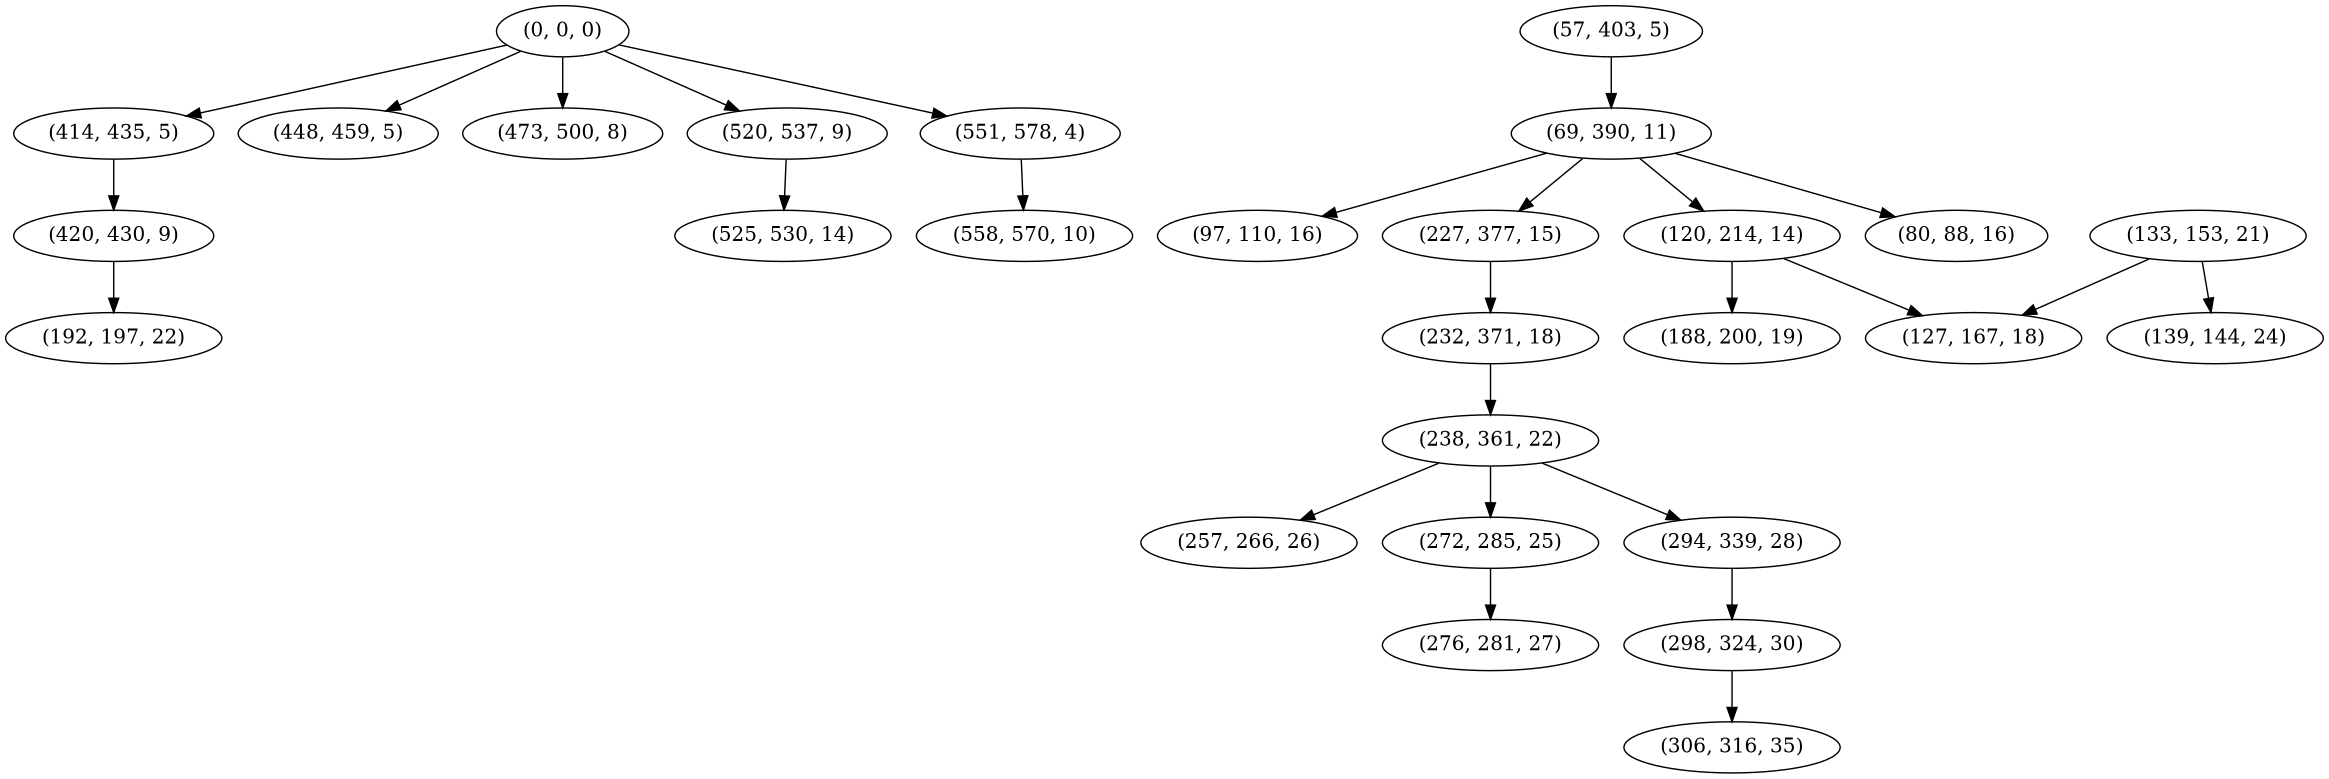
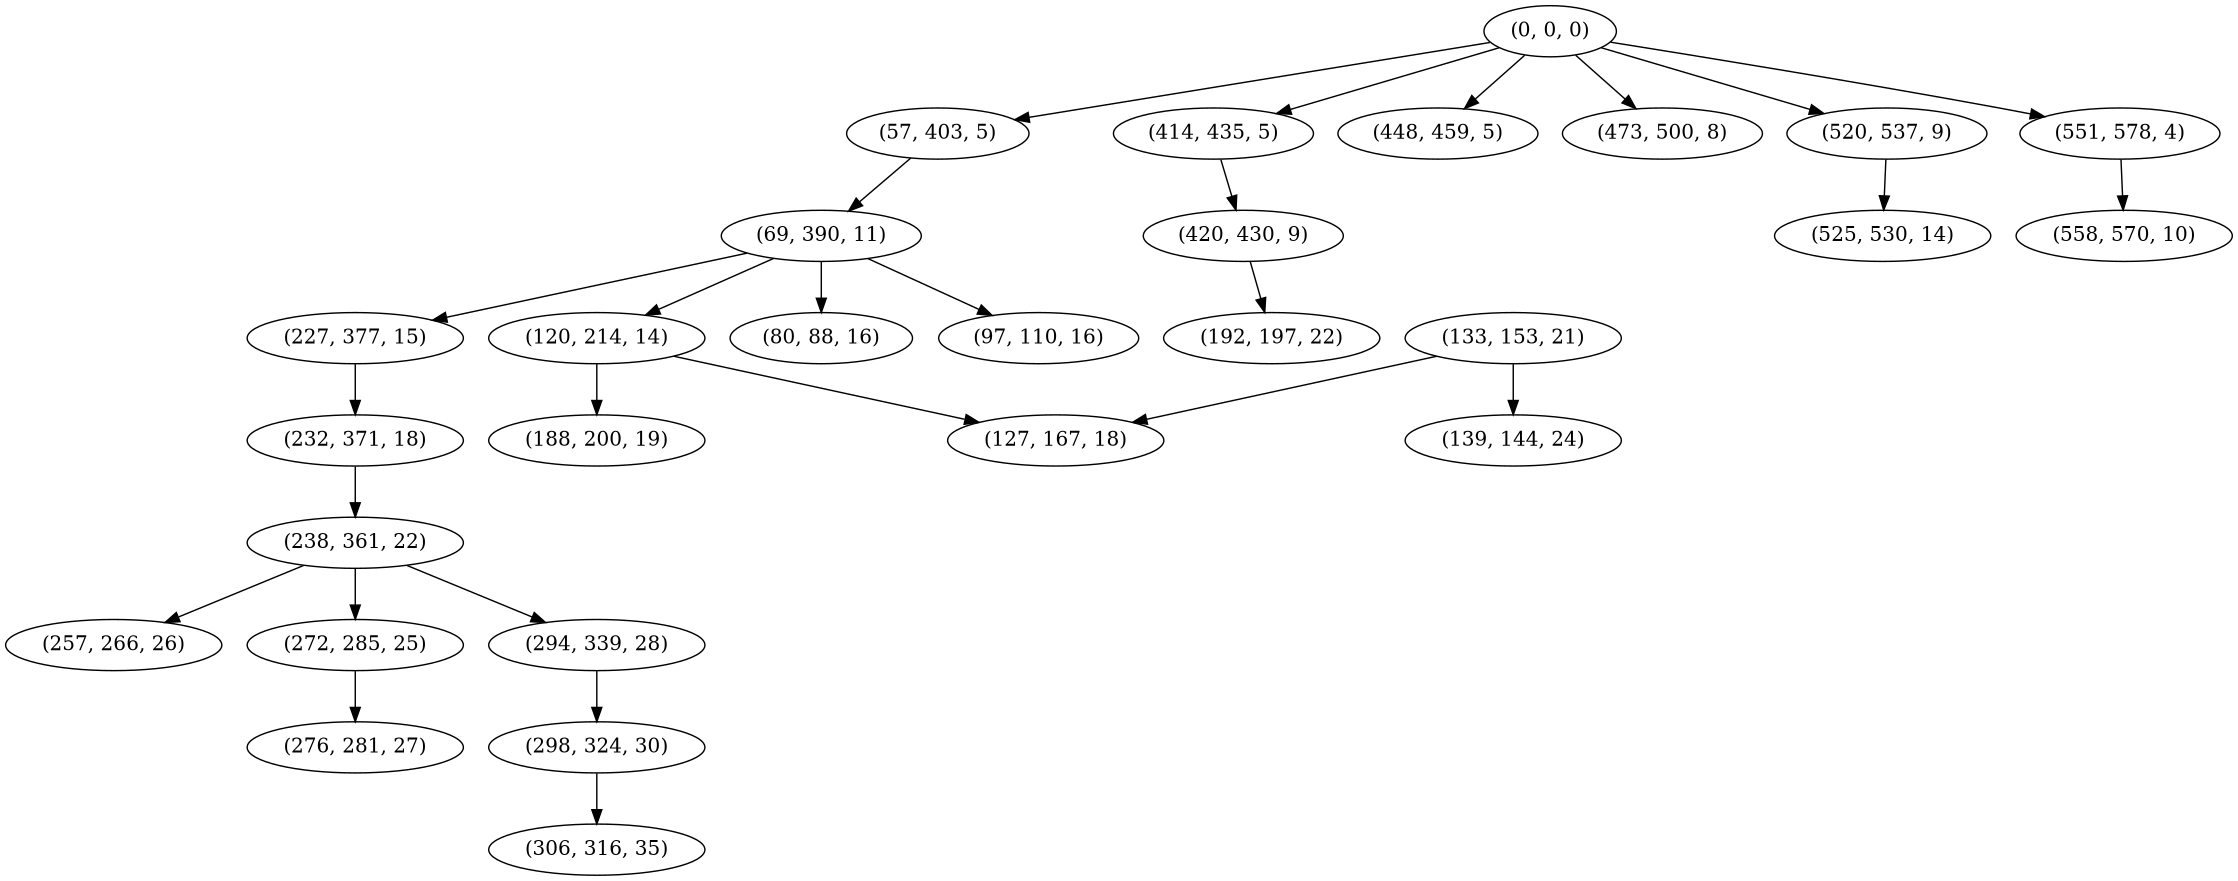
none -> (1259, 80)
